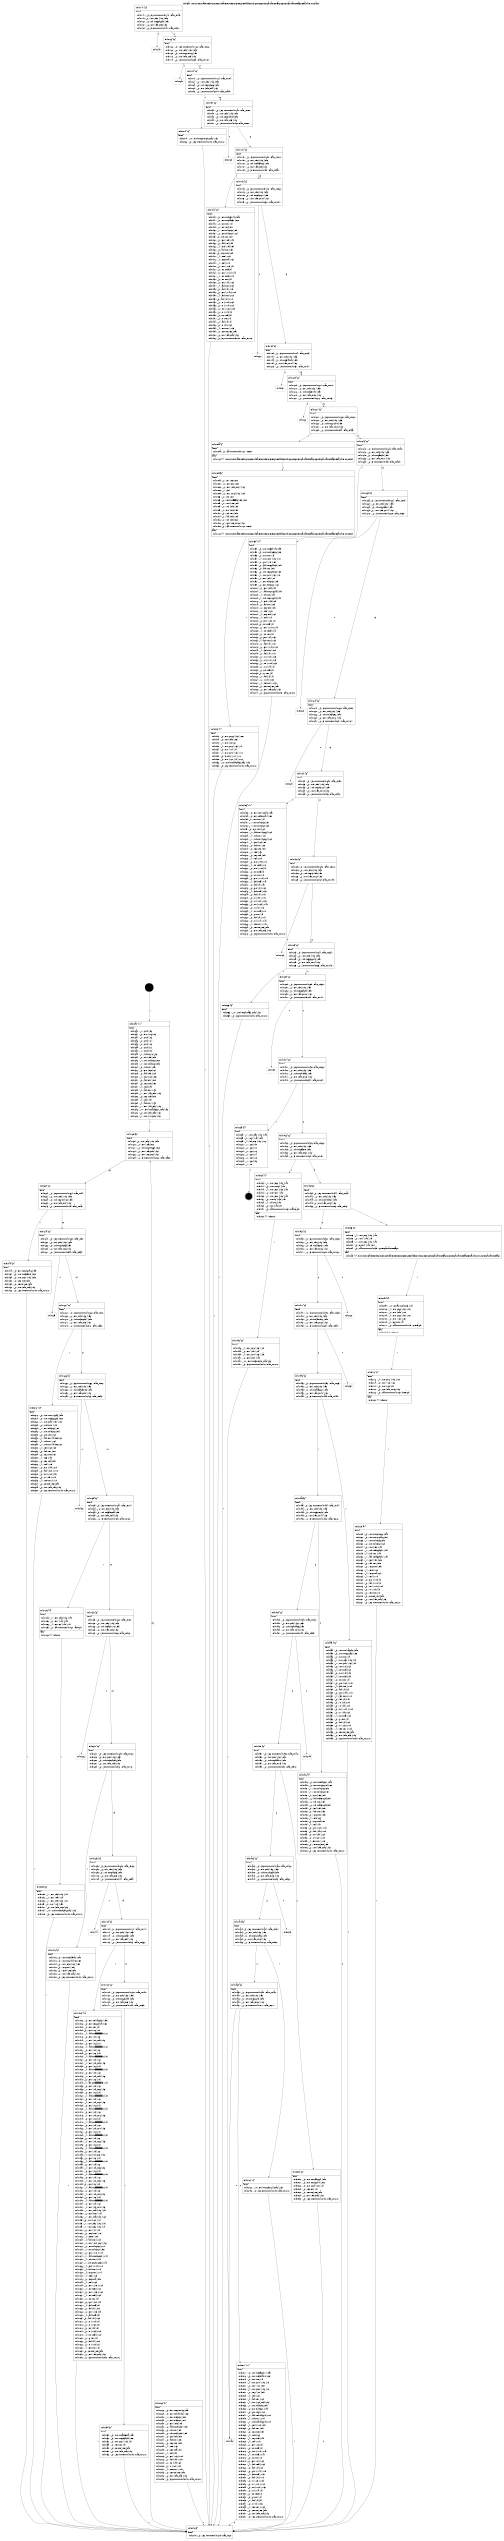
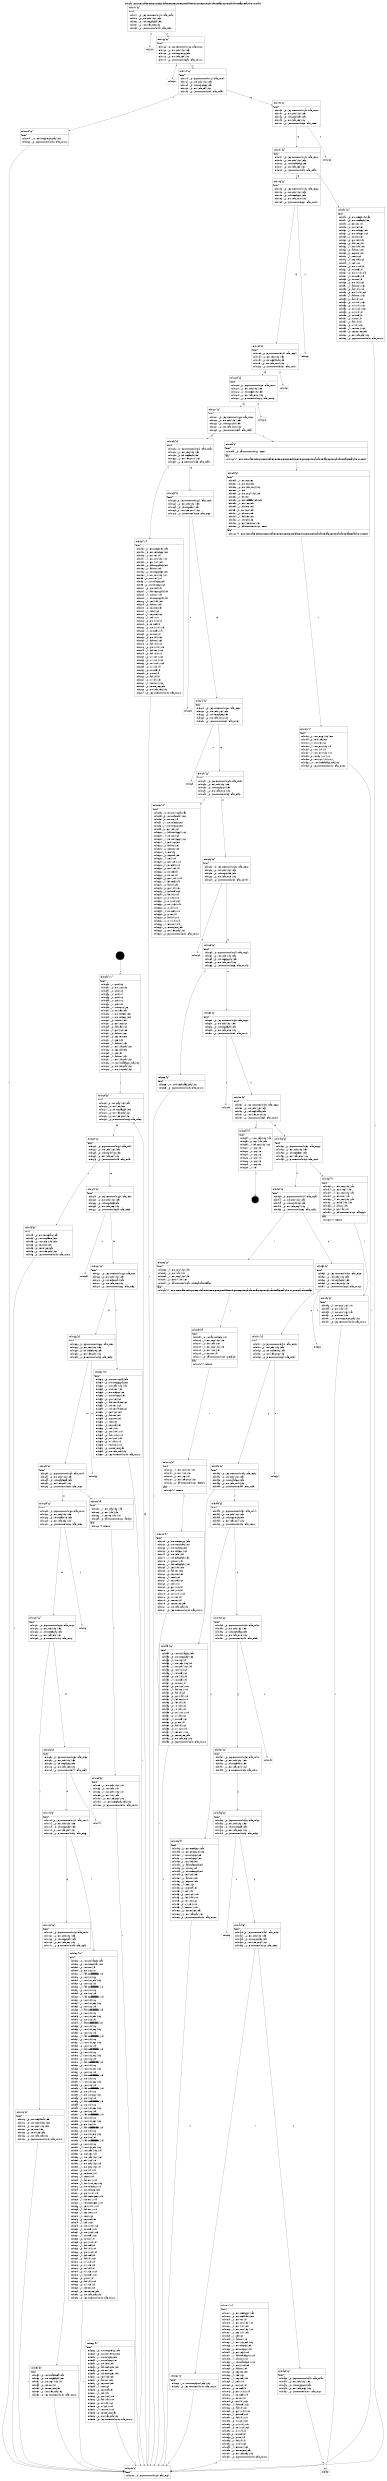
(238, 2185) -> none
(316, 2186) -> none
